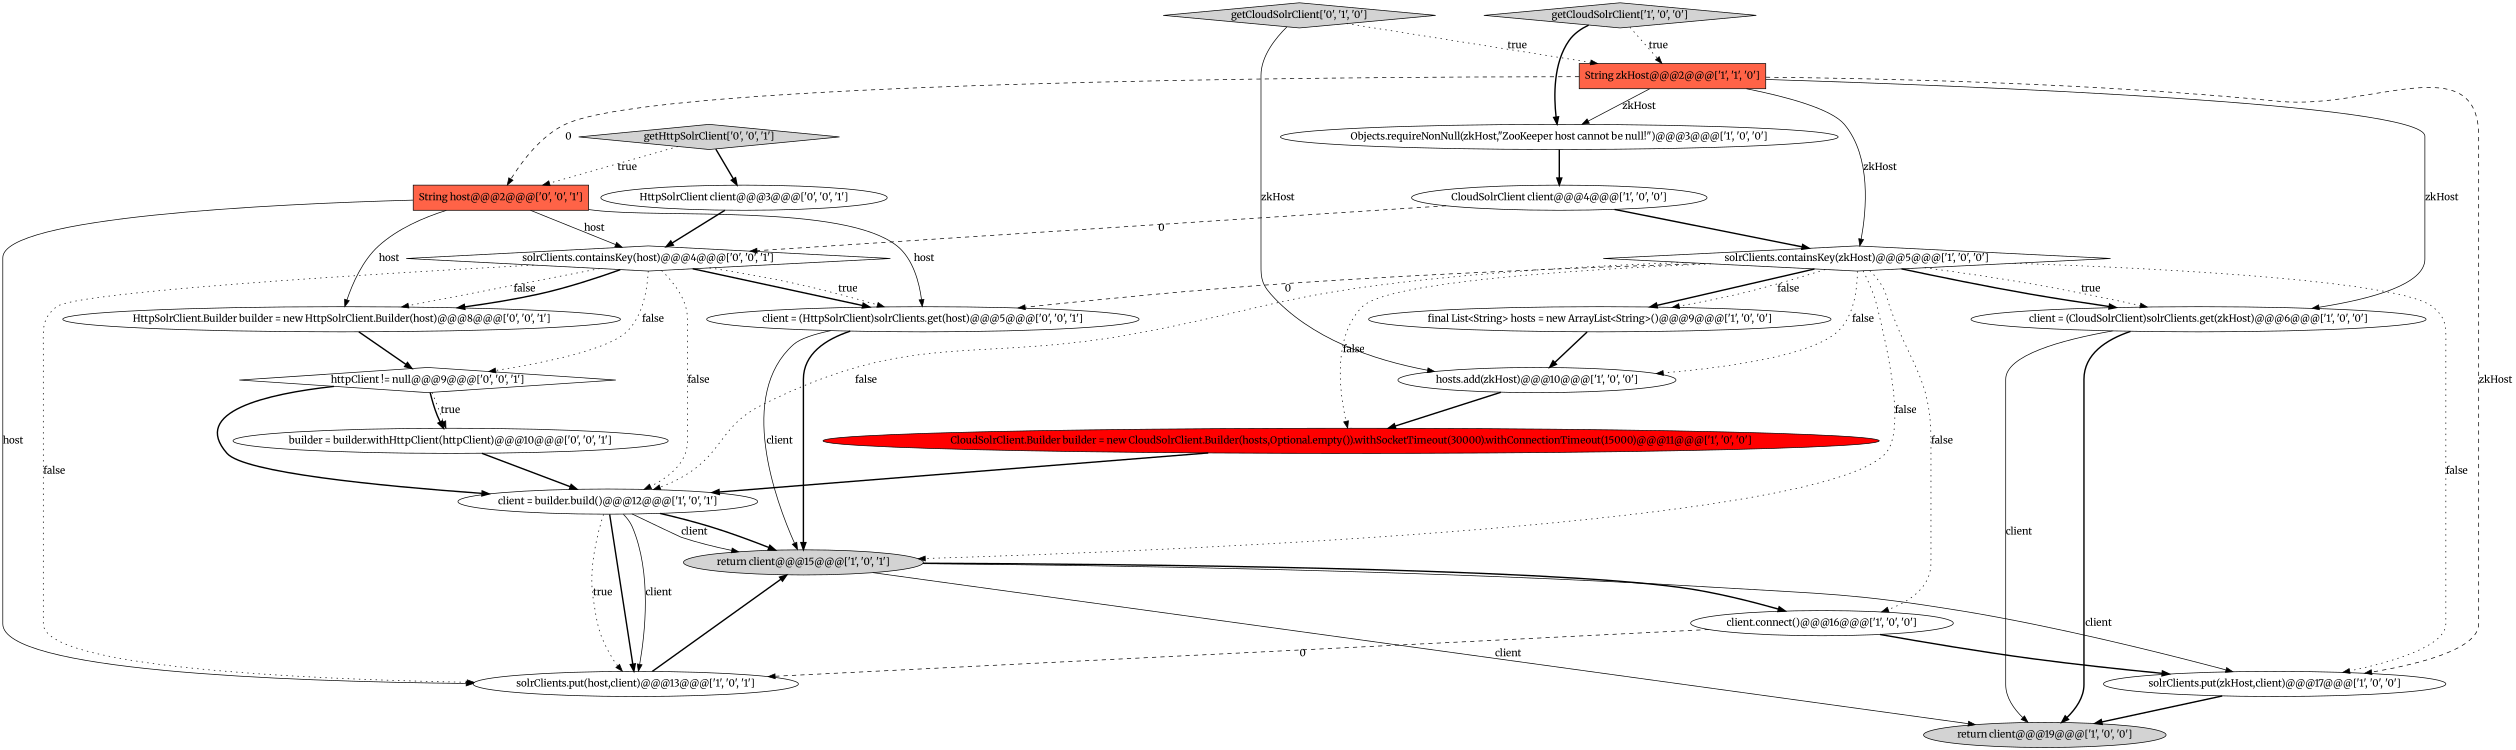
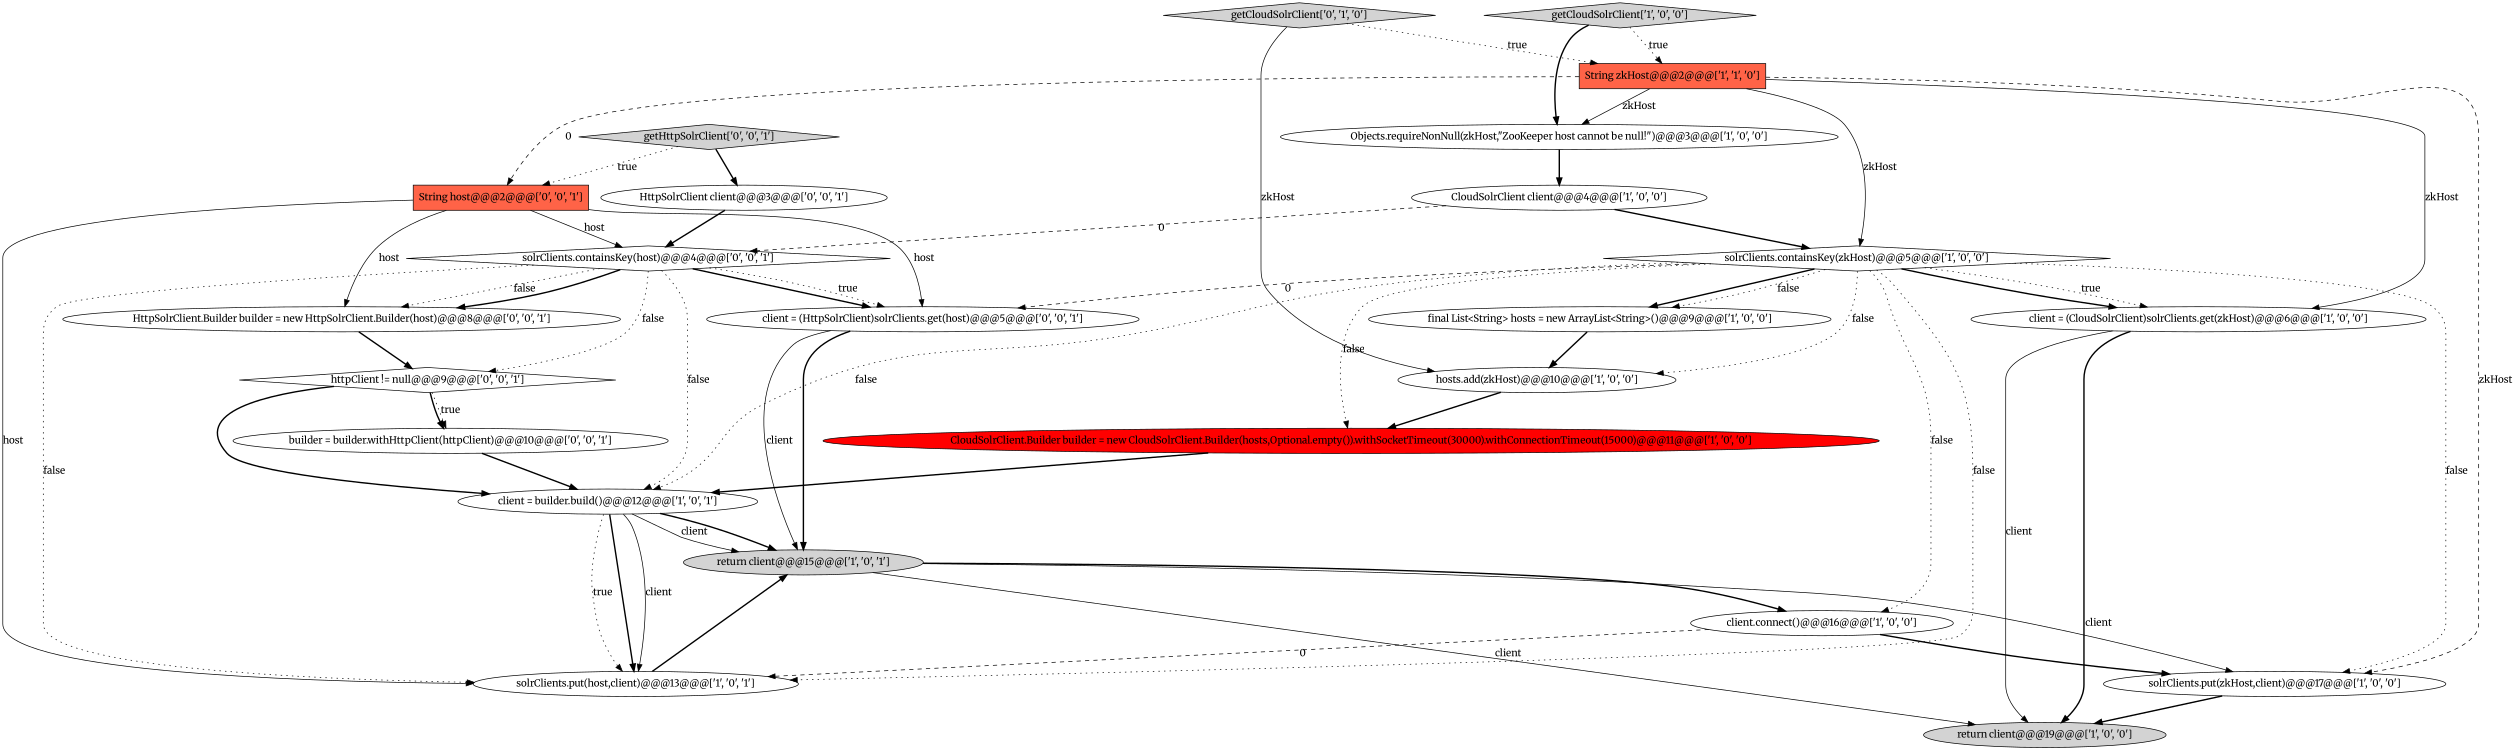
(1504, 527) -> (1579, 659)
